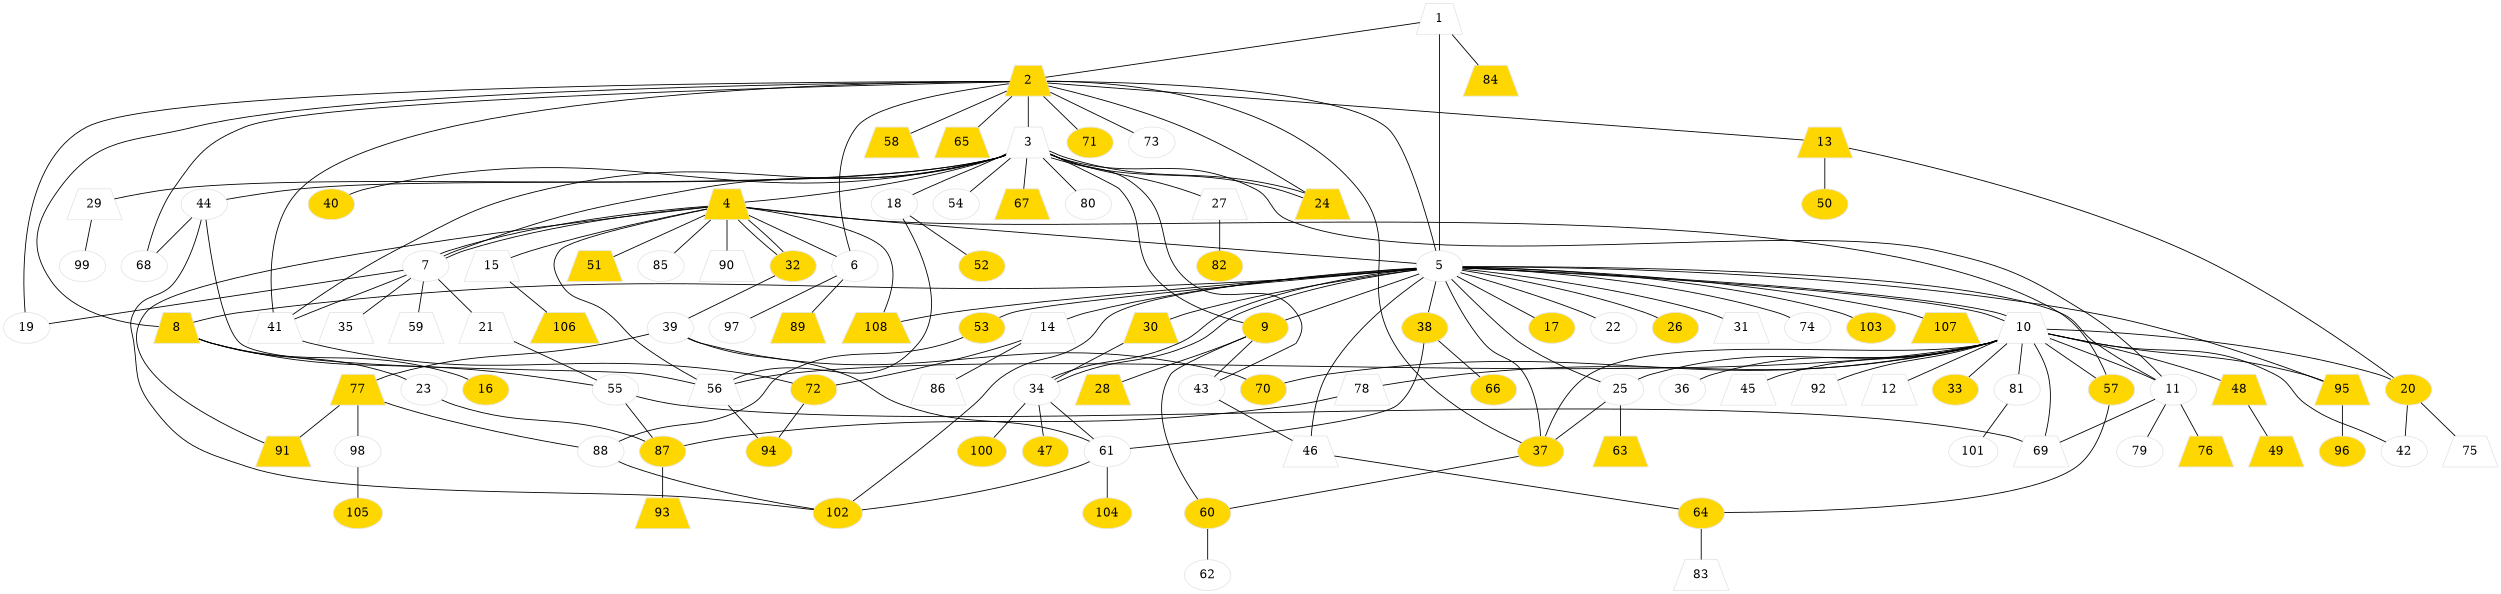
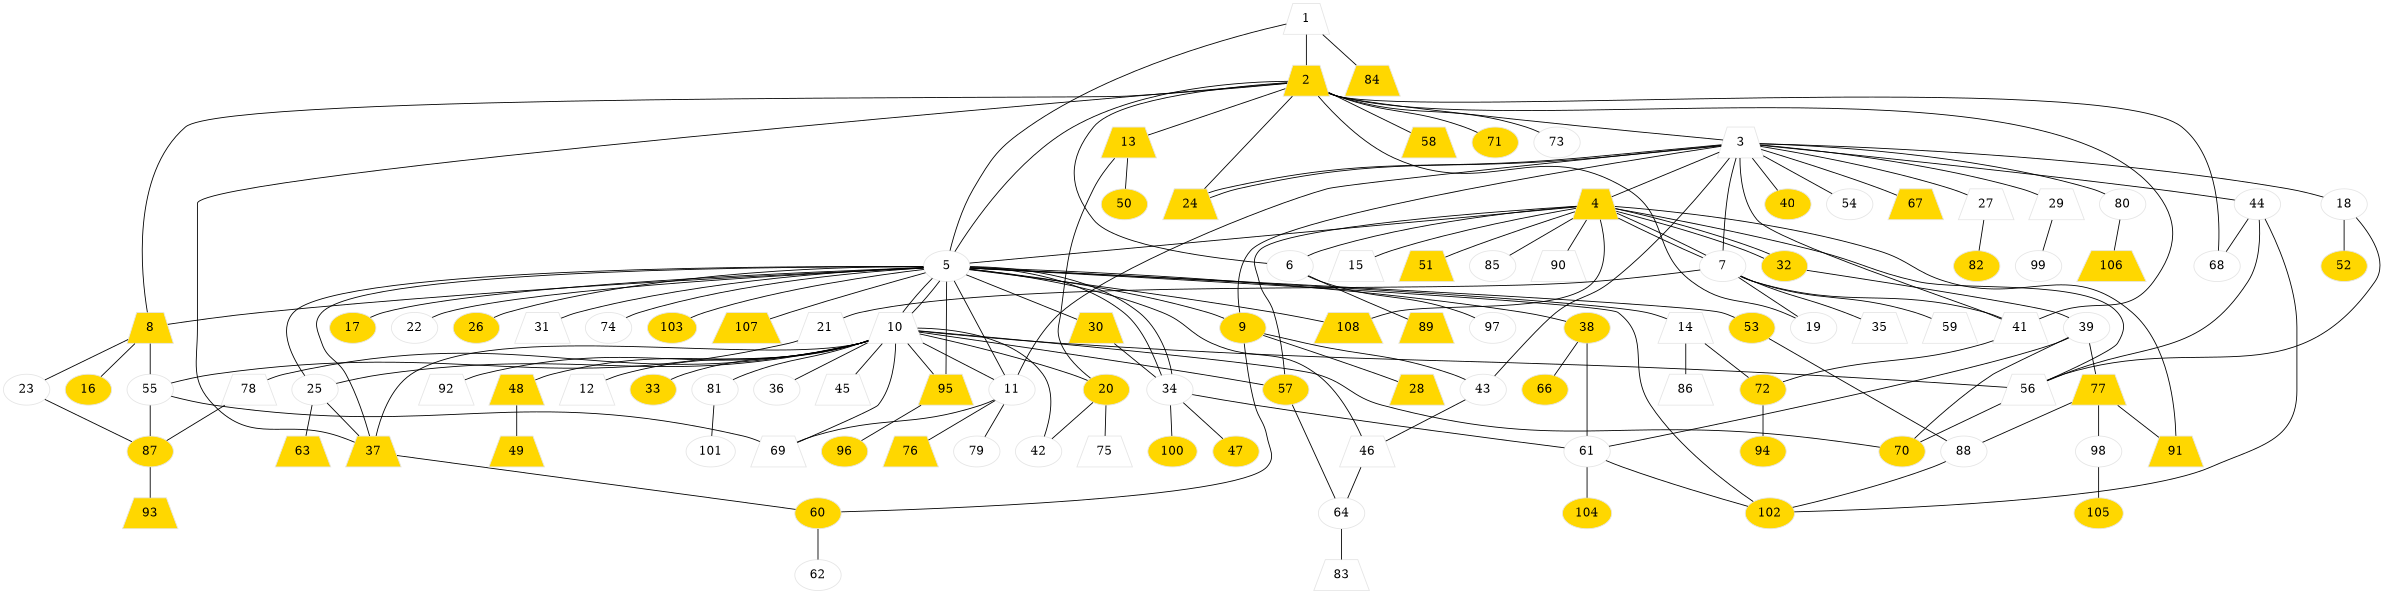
(962, 142) -> none
(528, 297) -> (2117, 235)
(743, 422) -> (1961, 423)
(1541, 451) -> (373, 451)
(1701, 513) -> (1342, 513)
